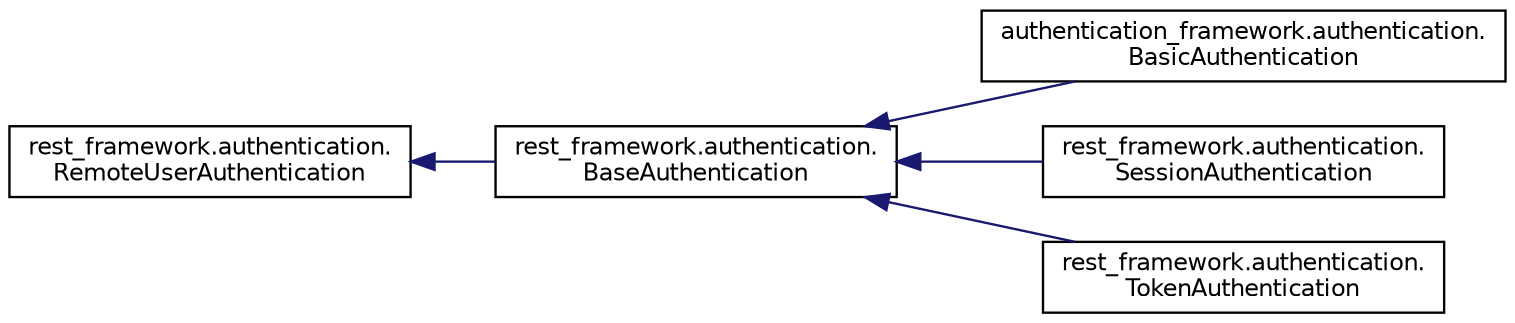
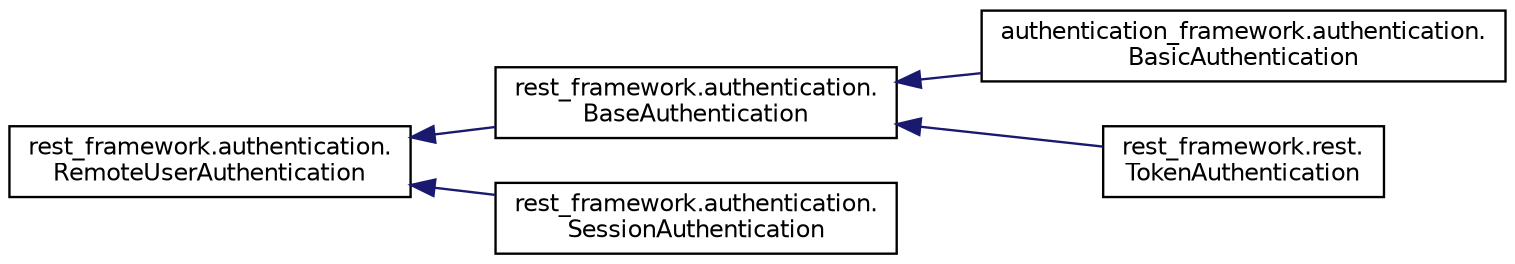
(981, 162) -> (465, 191)
(1244, 277) -> (1244, 162)
